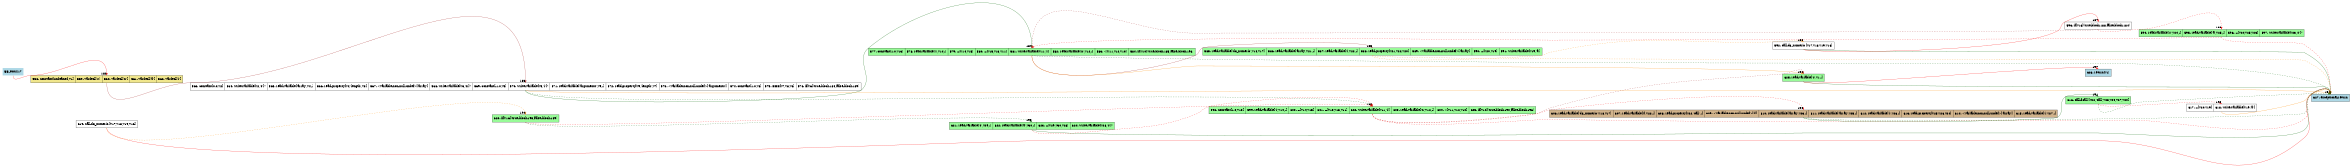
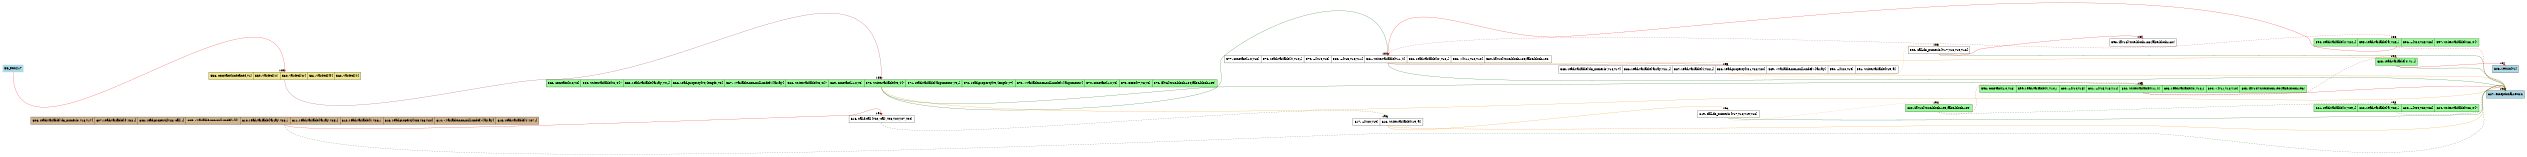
(1627, 40) -> (1885, 10)
(1032, 52) -> (1388, 59)
(1372, 52) -> (1728, 70)
(1860, 59) -> (2119, 76)
(1683, 63) -> (1945, 79)
(526, 87) -> (882, 83)
(948, 98) -> (1509, 85)
(2210, 98) -> none
(2098, 100) -> (882, 119)
(2159, 104) -> (1134, 121)
(1587, 106) -> none
(1201, 111) -> none
none -> (1557, 118)
(1958, 121) -> (585, 124)
(1813, 122) -> (2324, 92)
(1698, 134) -> (2476, 113)
(1243, 141) -> (2127, 119)
